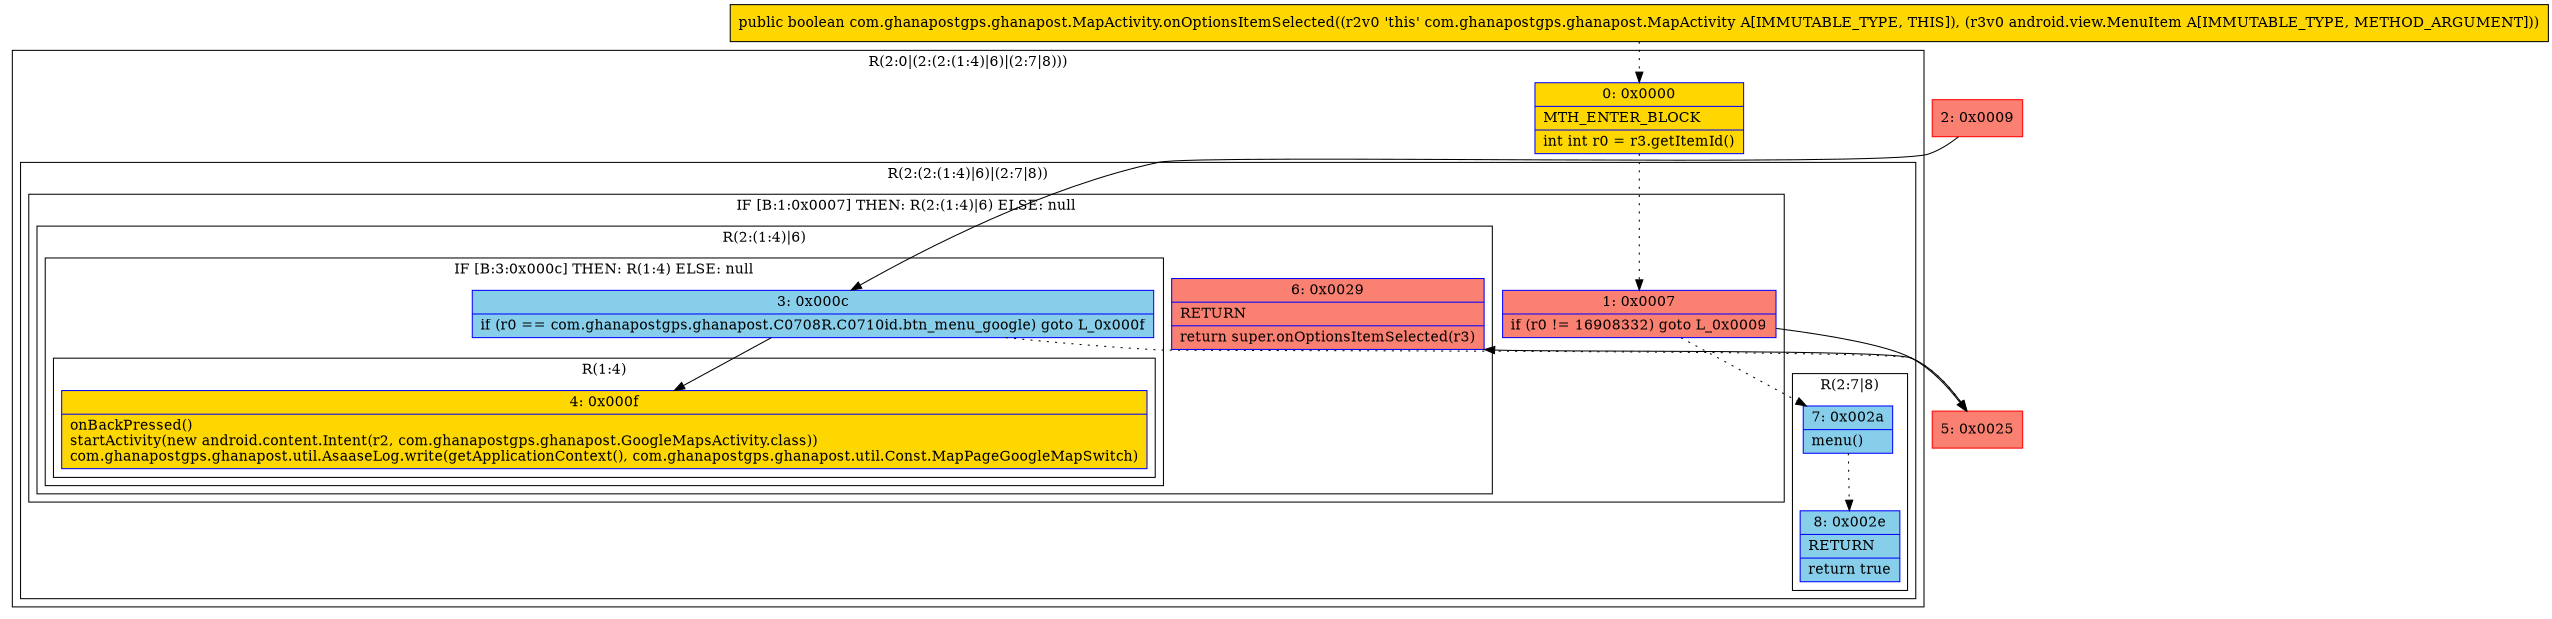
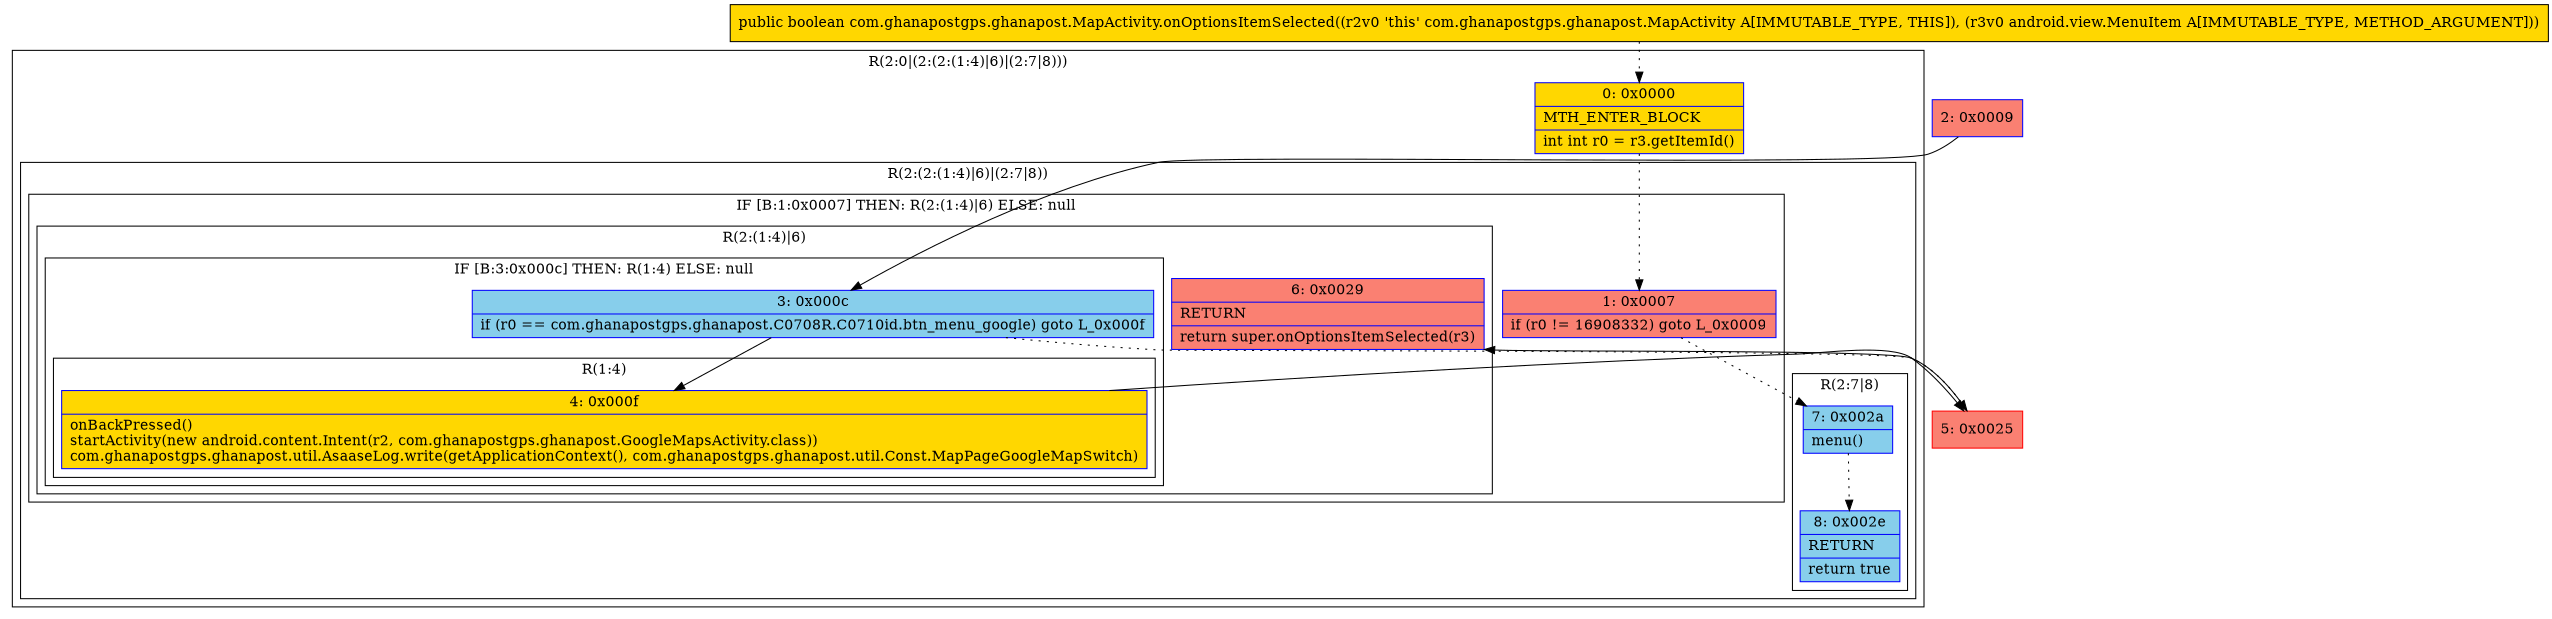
(1977, 118) -> (1977, 118)
(1877, 346) -> (1543, 365)
